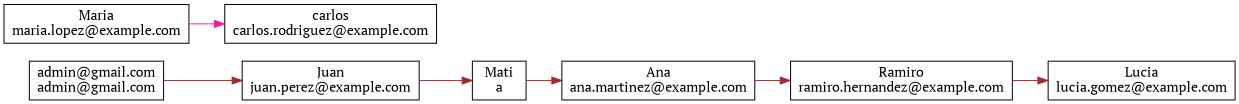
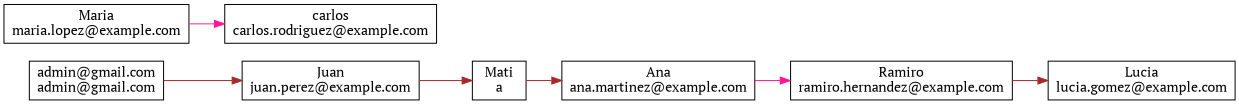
(767, 81) -> (767, 81)
